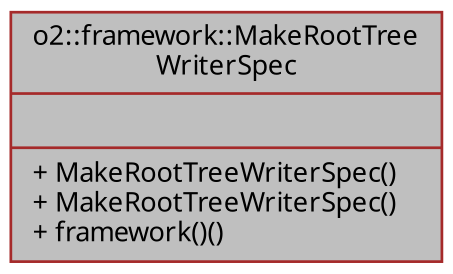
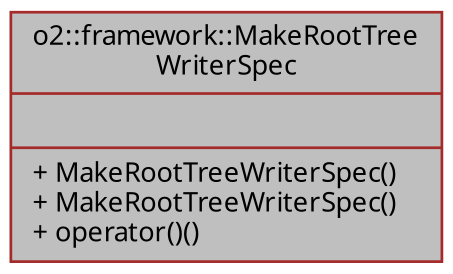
(129, 233) -> (117, 233)
